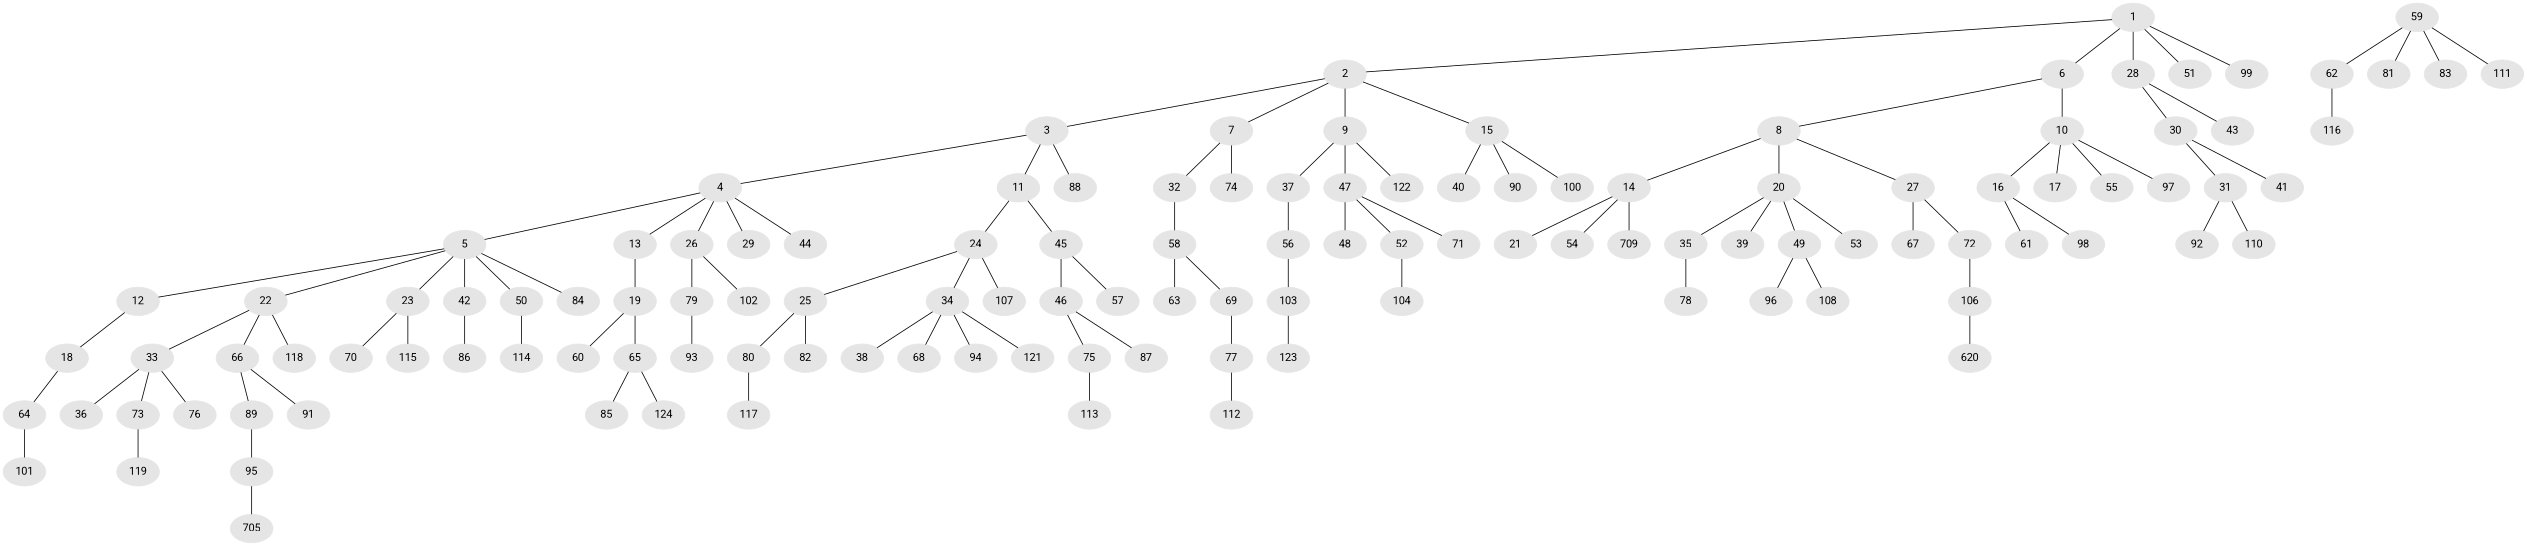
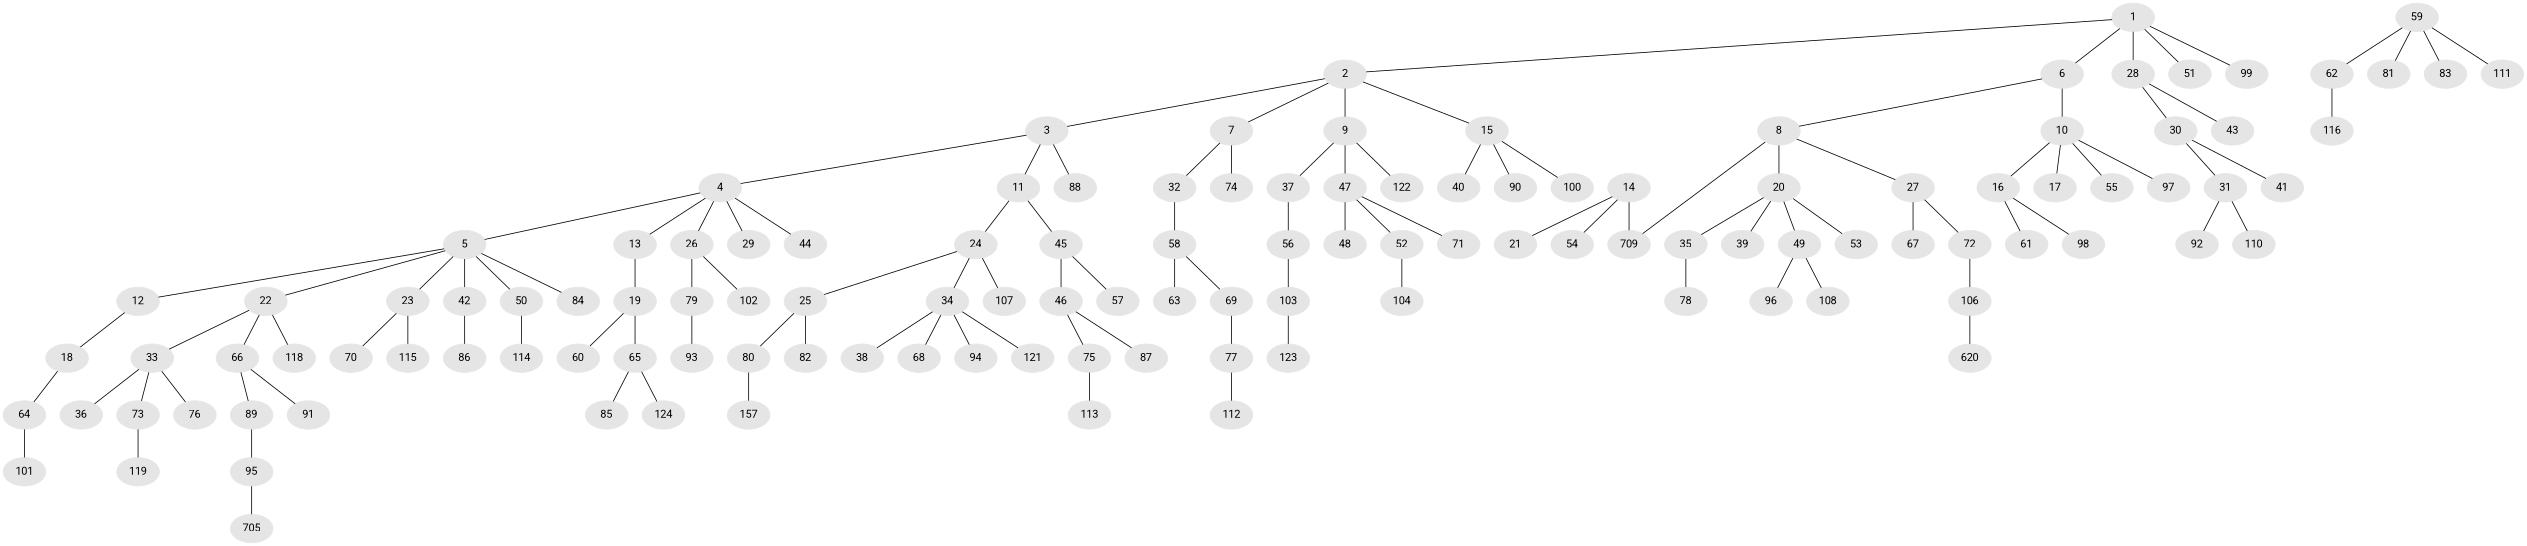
(1704, 159) -> (1704, 188)
(749, 415) -> (749, 415)
